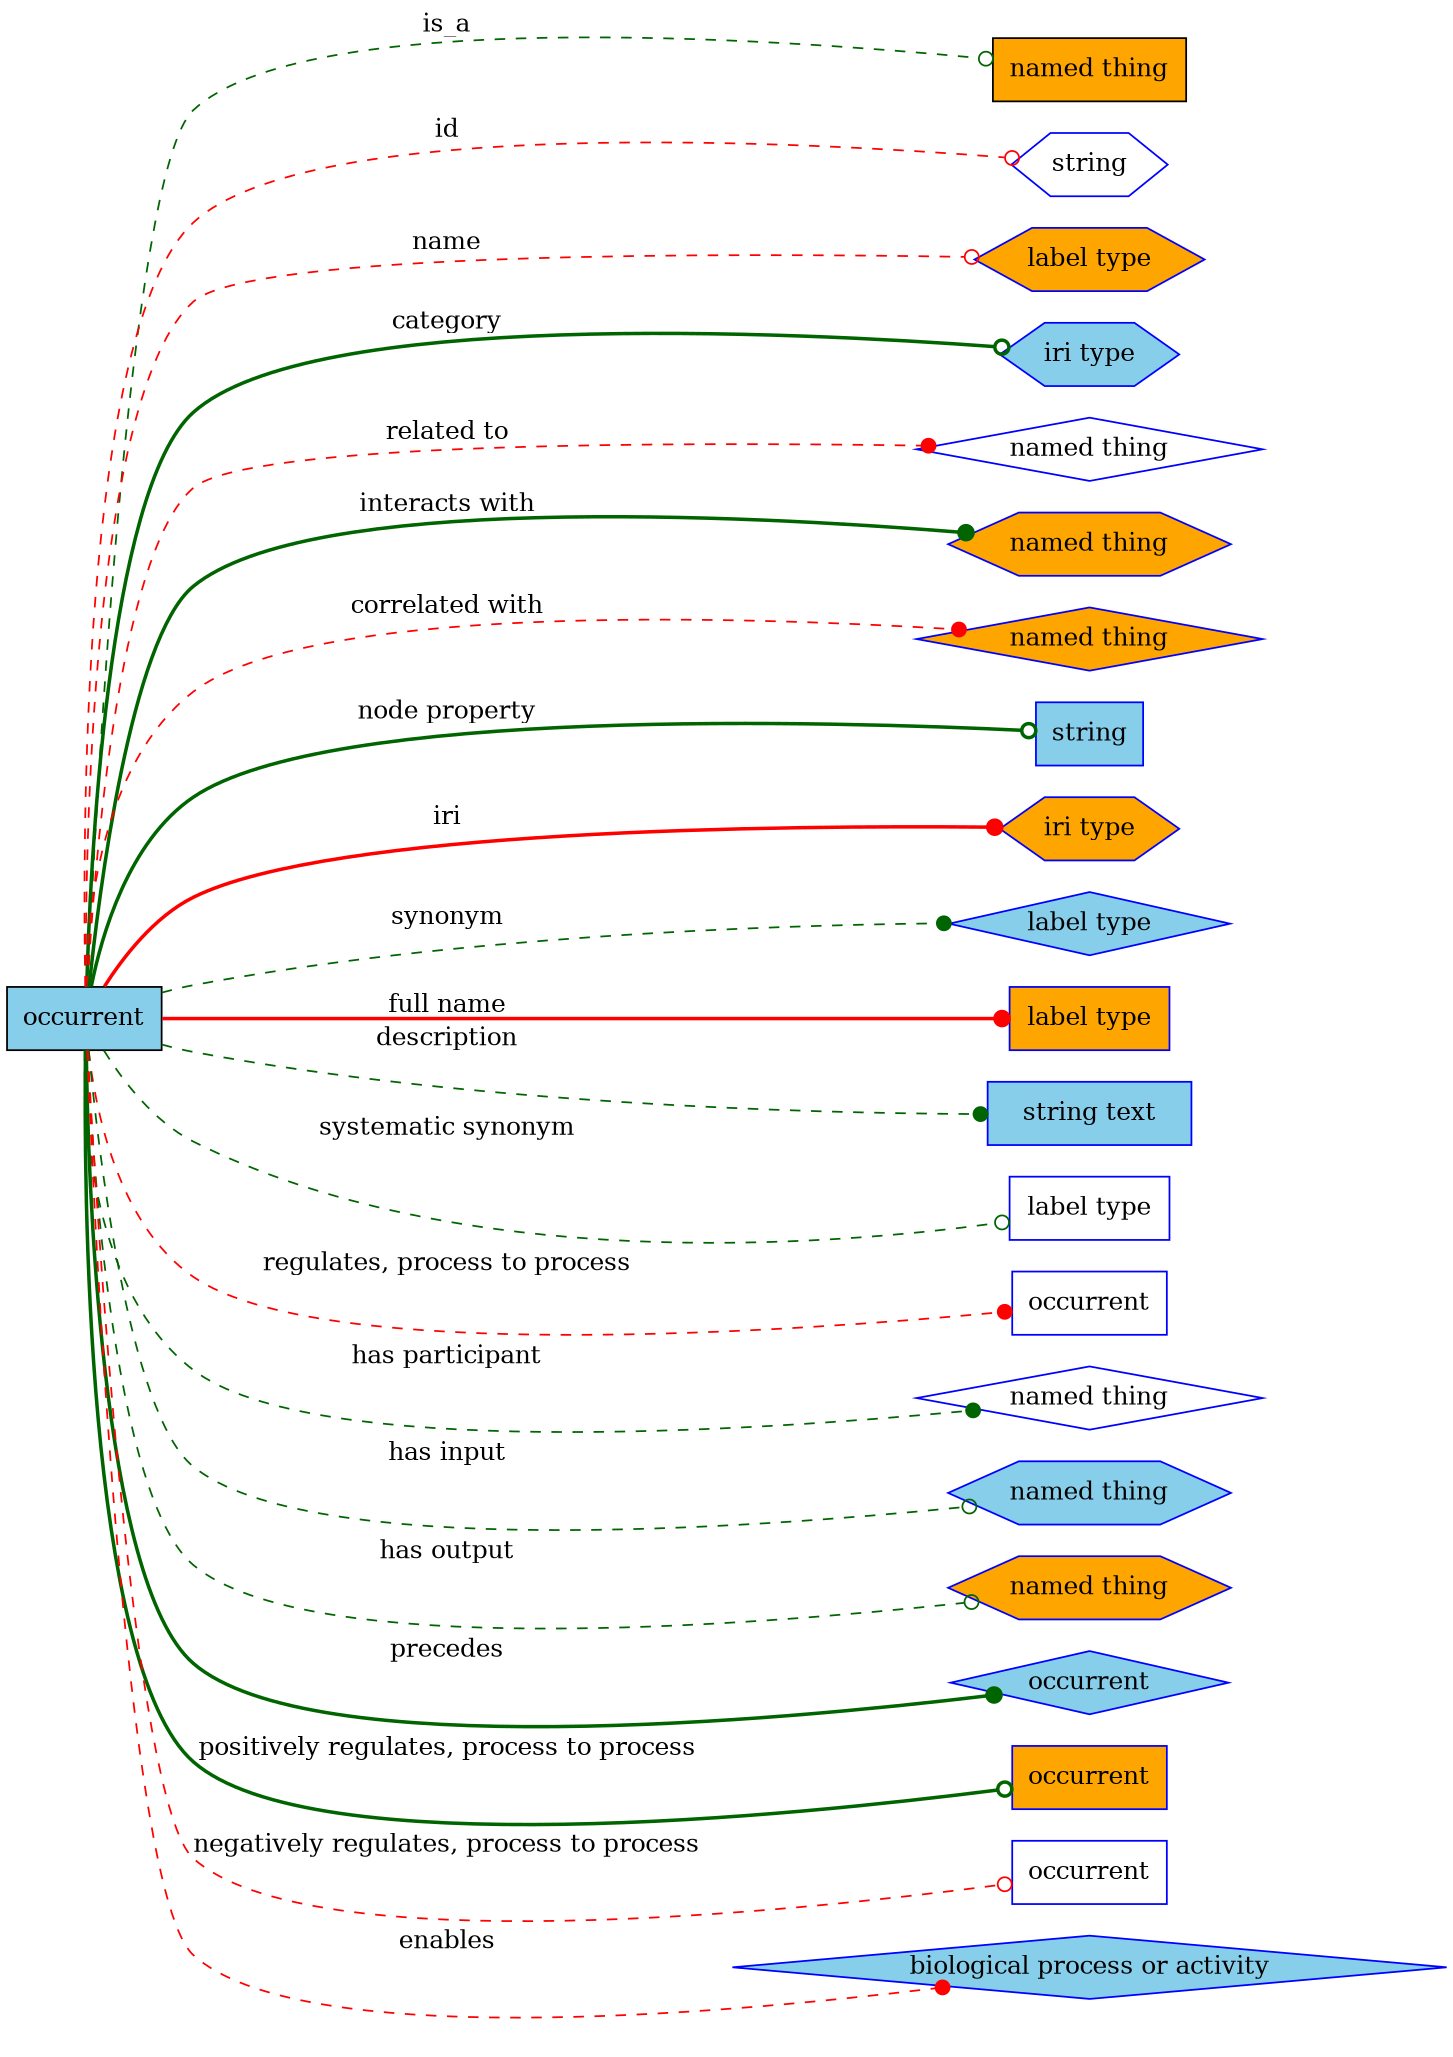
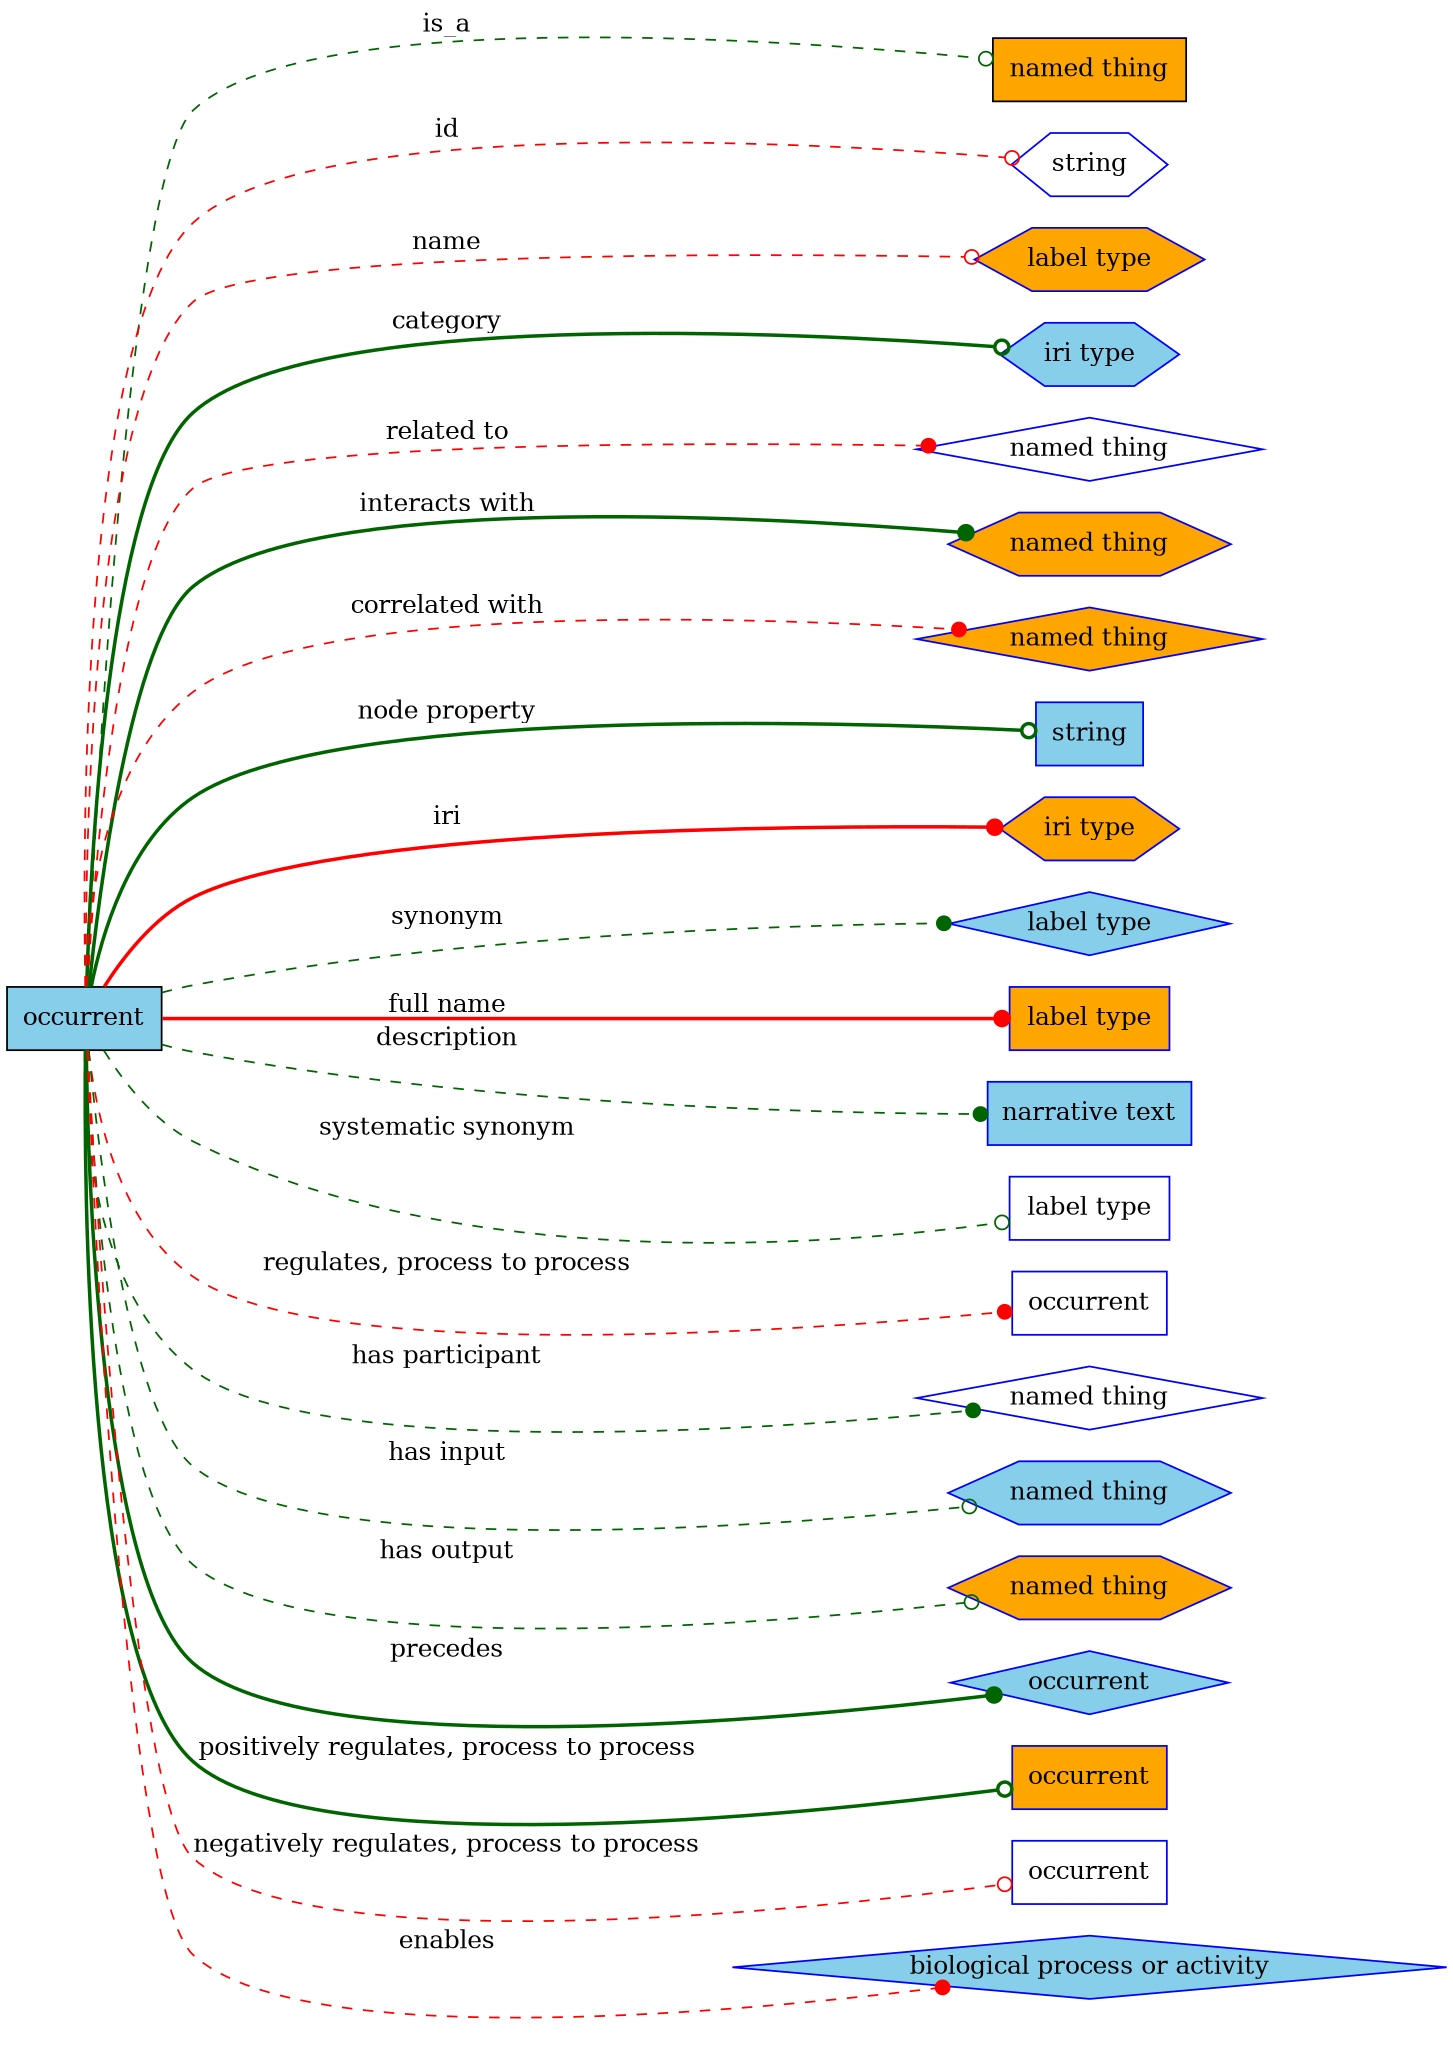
(1090, 1113) -> (1090, 1113)
